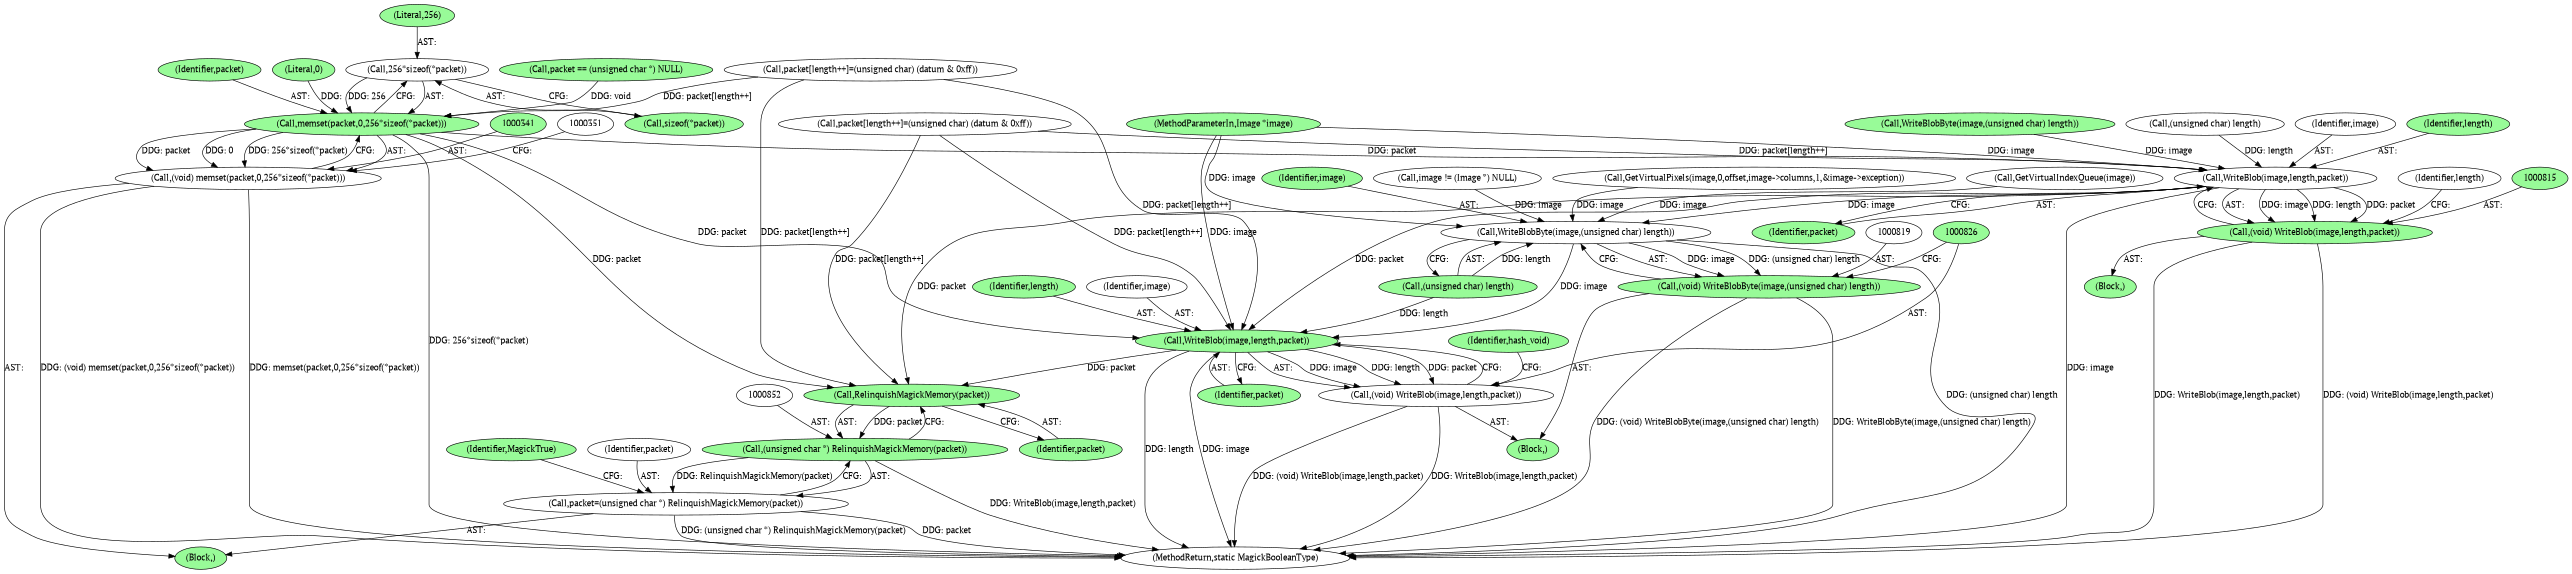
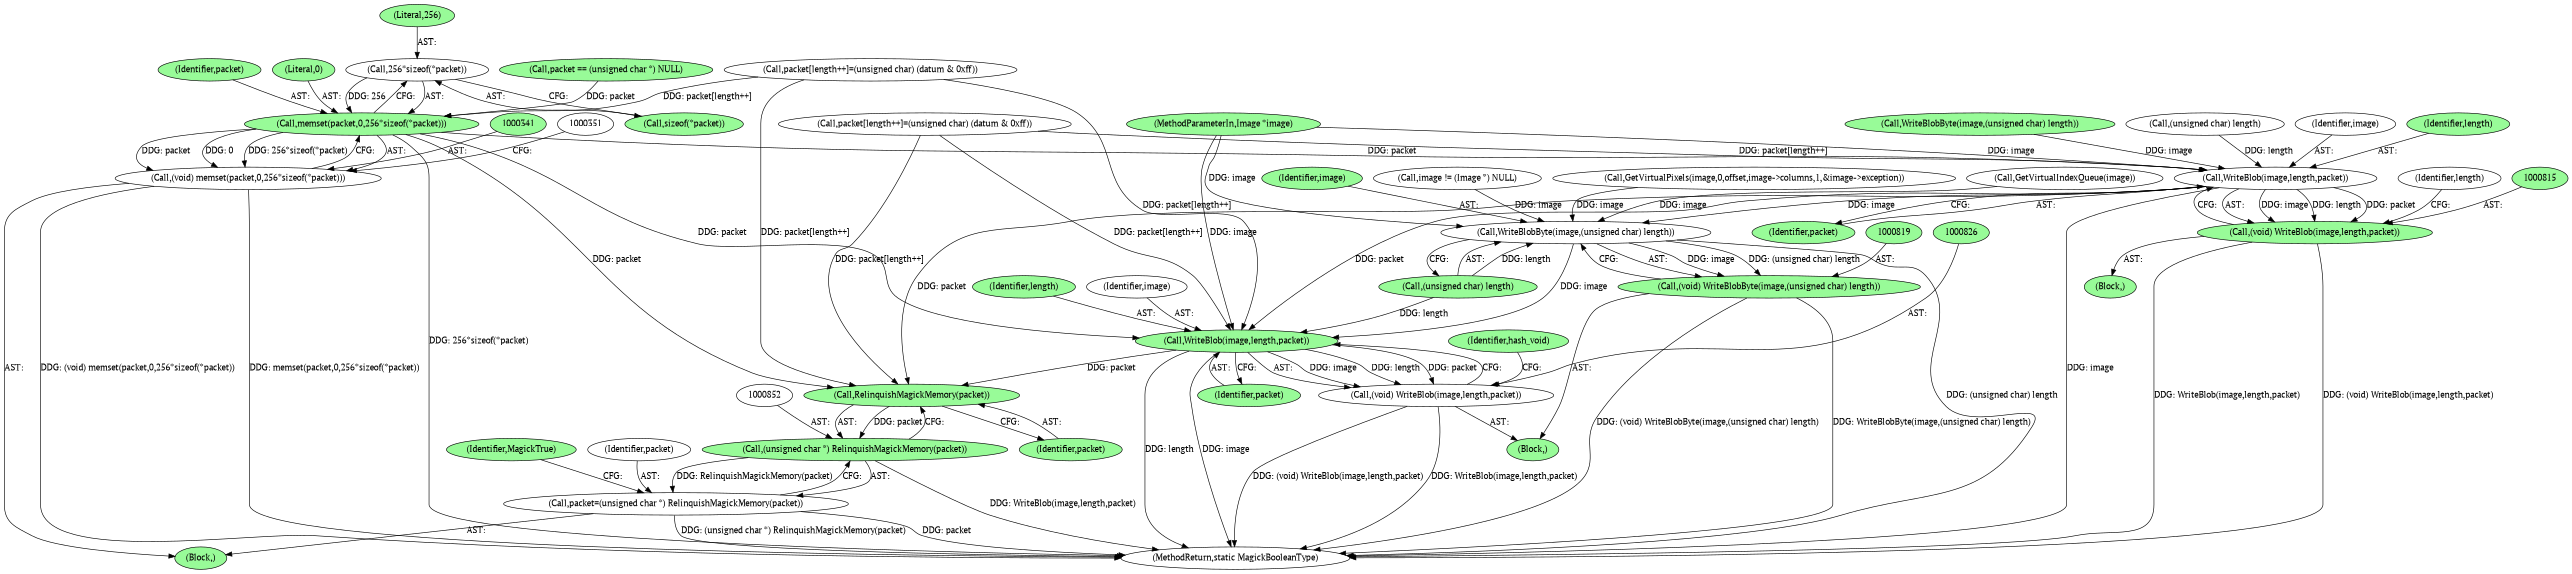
(333, 97) -> (333, 97)
(611, 97) -> (611, 97)
(1894, 233) -> (1894, 233)
(1904, 263) -> none
